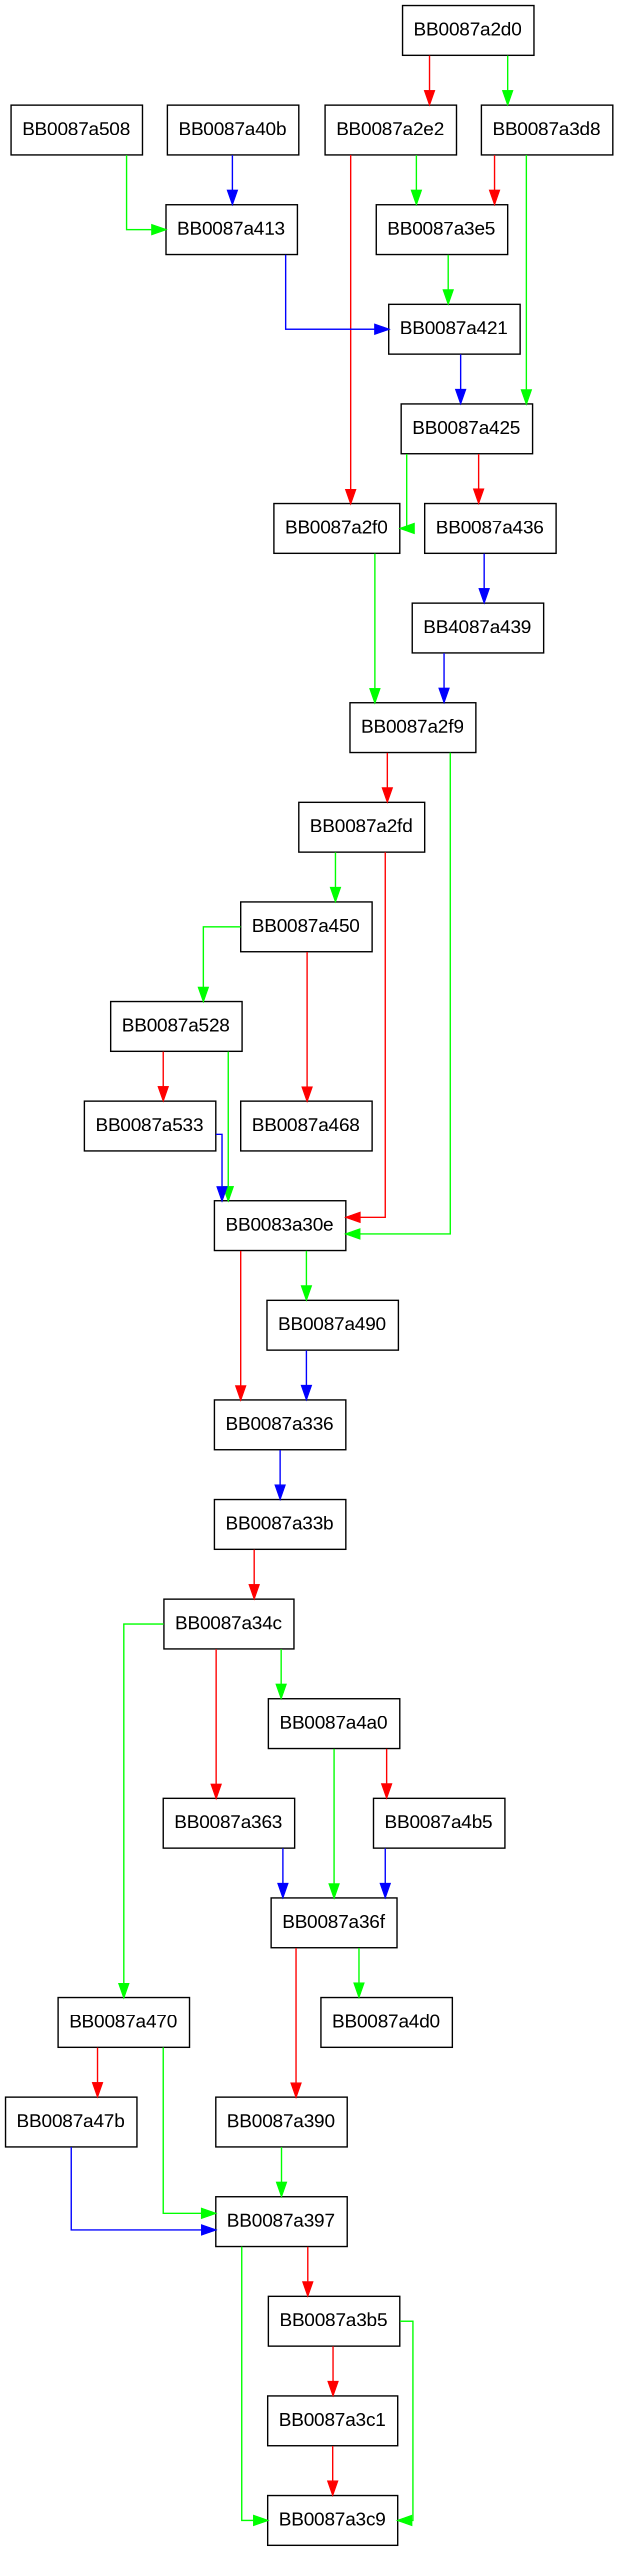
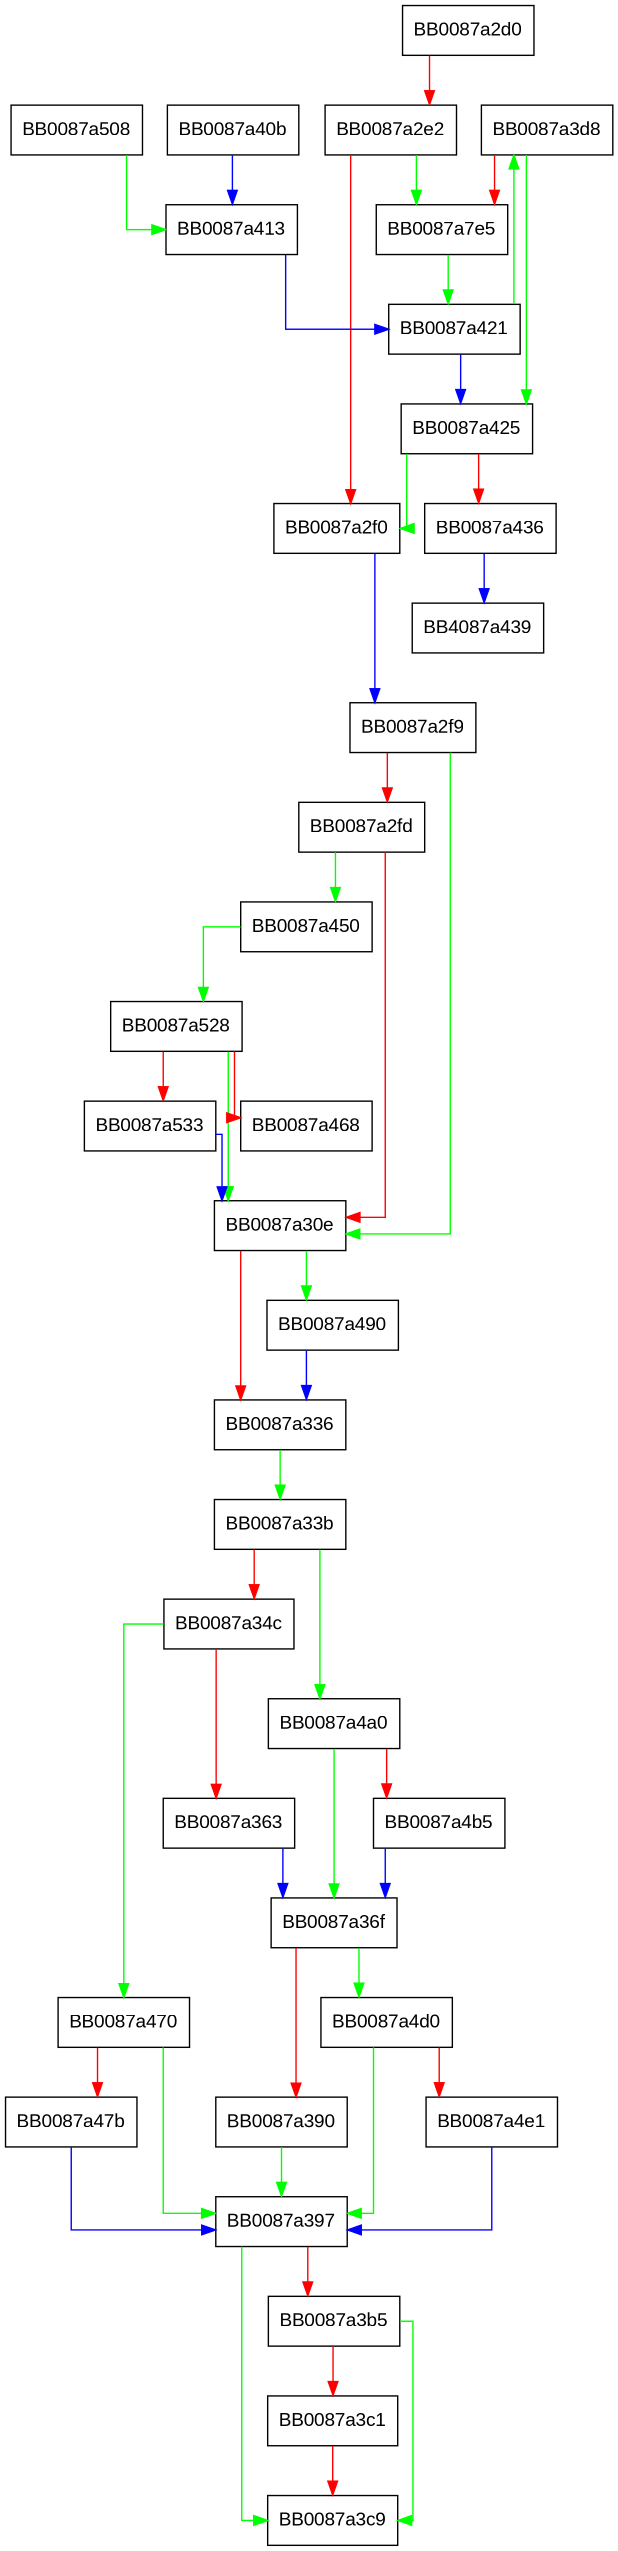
(508, 73) -> (514, 236)
(442, 230) -> (442, 230)
(375, 621) -> (375, 621)
(444, 671) -> none
(307, 1020) -> (234, 1085)
(280, 1226) -> (280, 1226)
(280, 1468) -> (280, 1468)
(281, 1667) -> (320, 1617)
none -> (492, 2122)
none -> (374, 2137)
